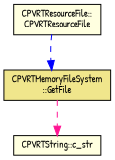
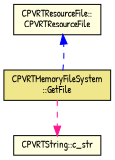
(51, 47) -> (64, 57)
